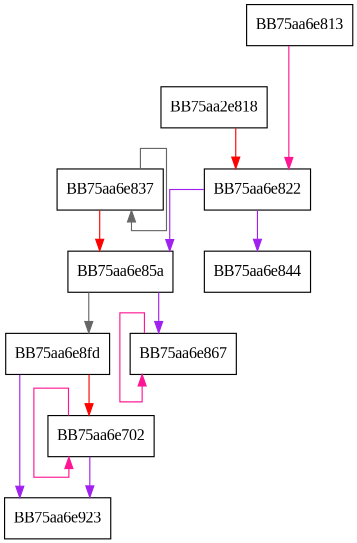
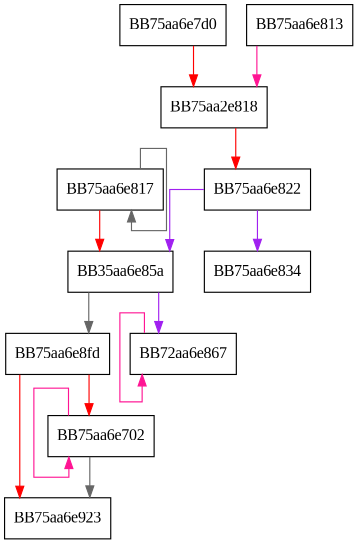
none -> (173, 25)
(289, 102) -> (257, 60)
(110, 190) -> (110, 190)
(120, 272) -> (120, 272)
(257, 272) -> (257, 272)
(183, 354) -> (183, 354)
(20, 430) -> (20, 430)
(90, 471) -> (90, 471)
